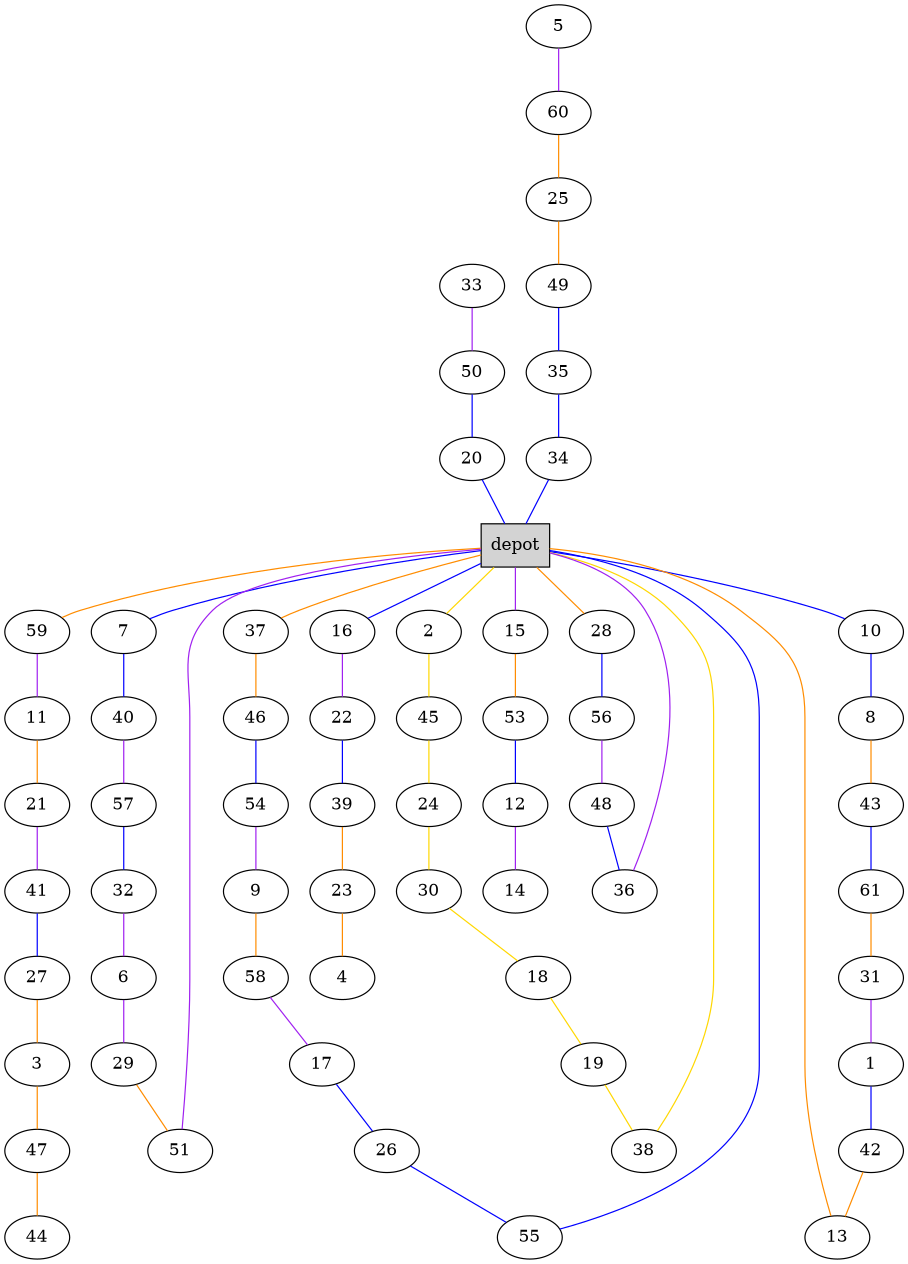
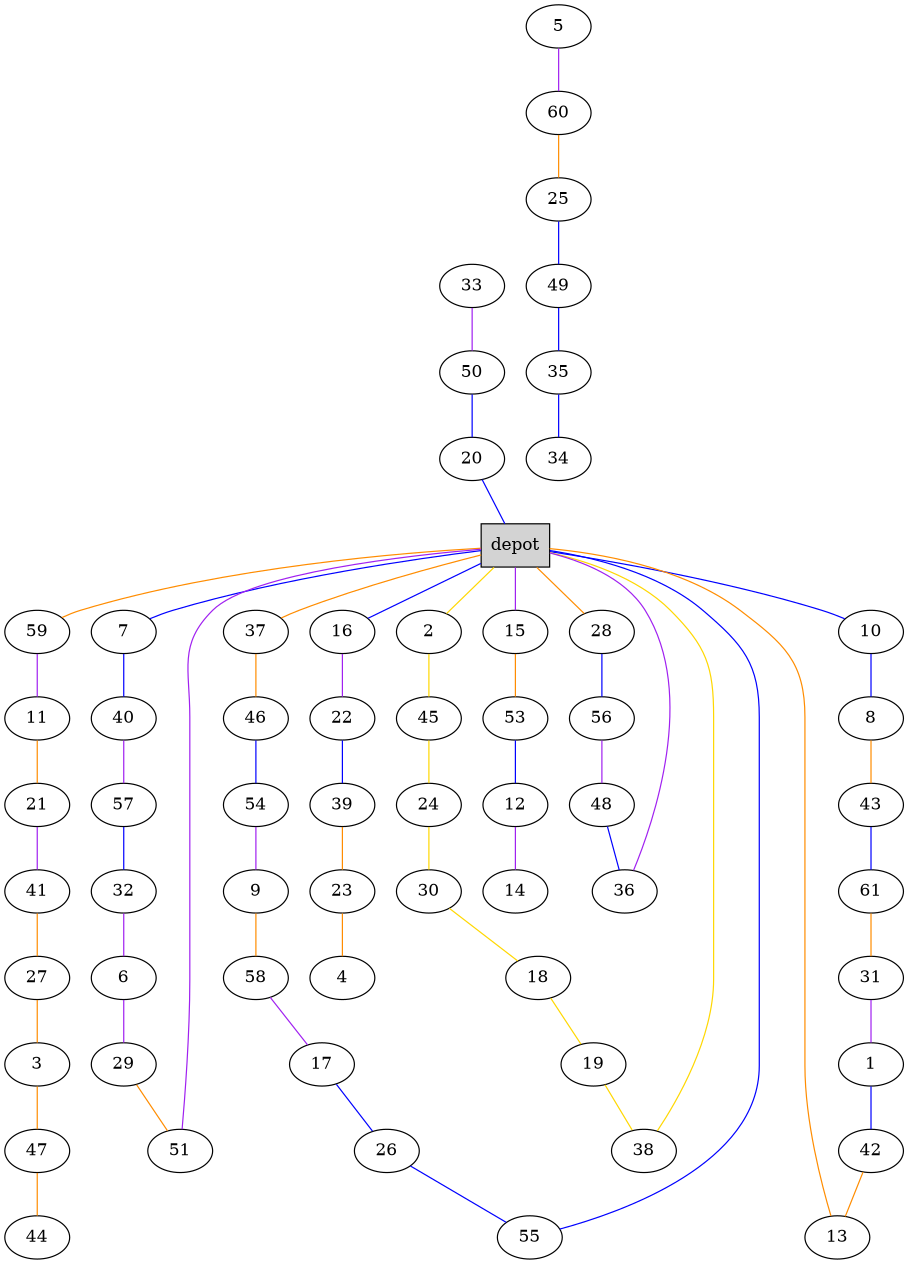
(559, 243) -> (559, 243)
(537, 502) -> none
(37, 935) -> (37, 935)
